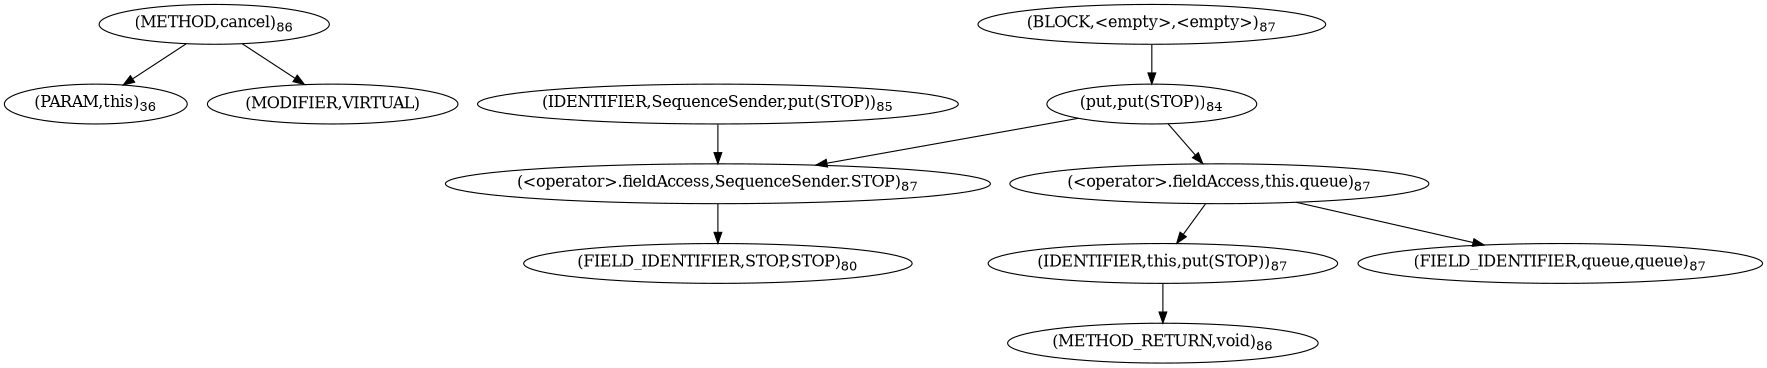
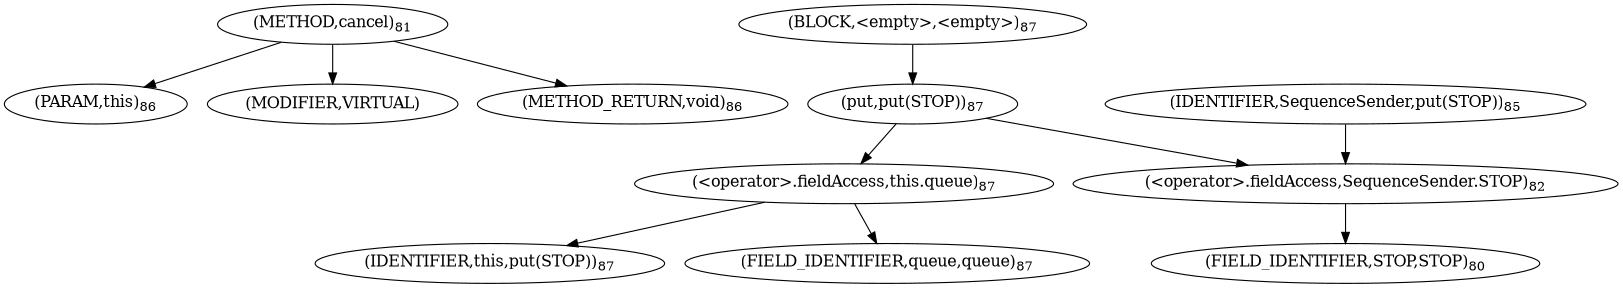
(285, 23) -> (404, 23)
(148, 102) -> (148, 102)
(1215, 102) -> (976, 102)
(910, 182) -> (1538, 182)
(1163, 298) -> (475, 62)
